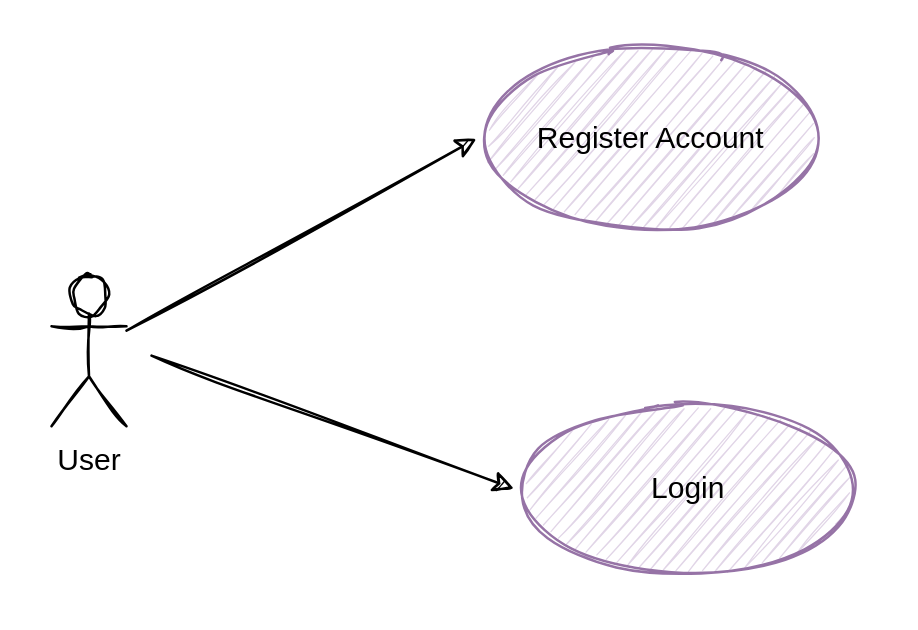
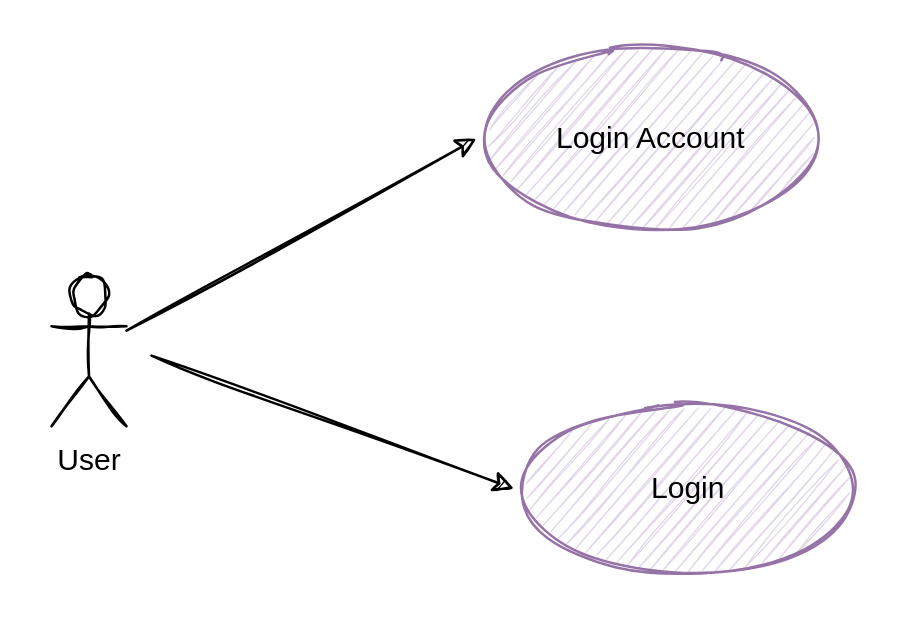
(651, 139) -> (651, 139)
